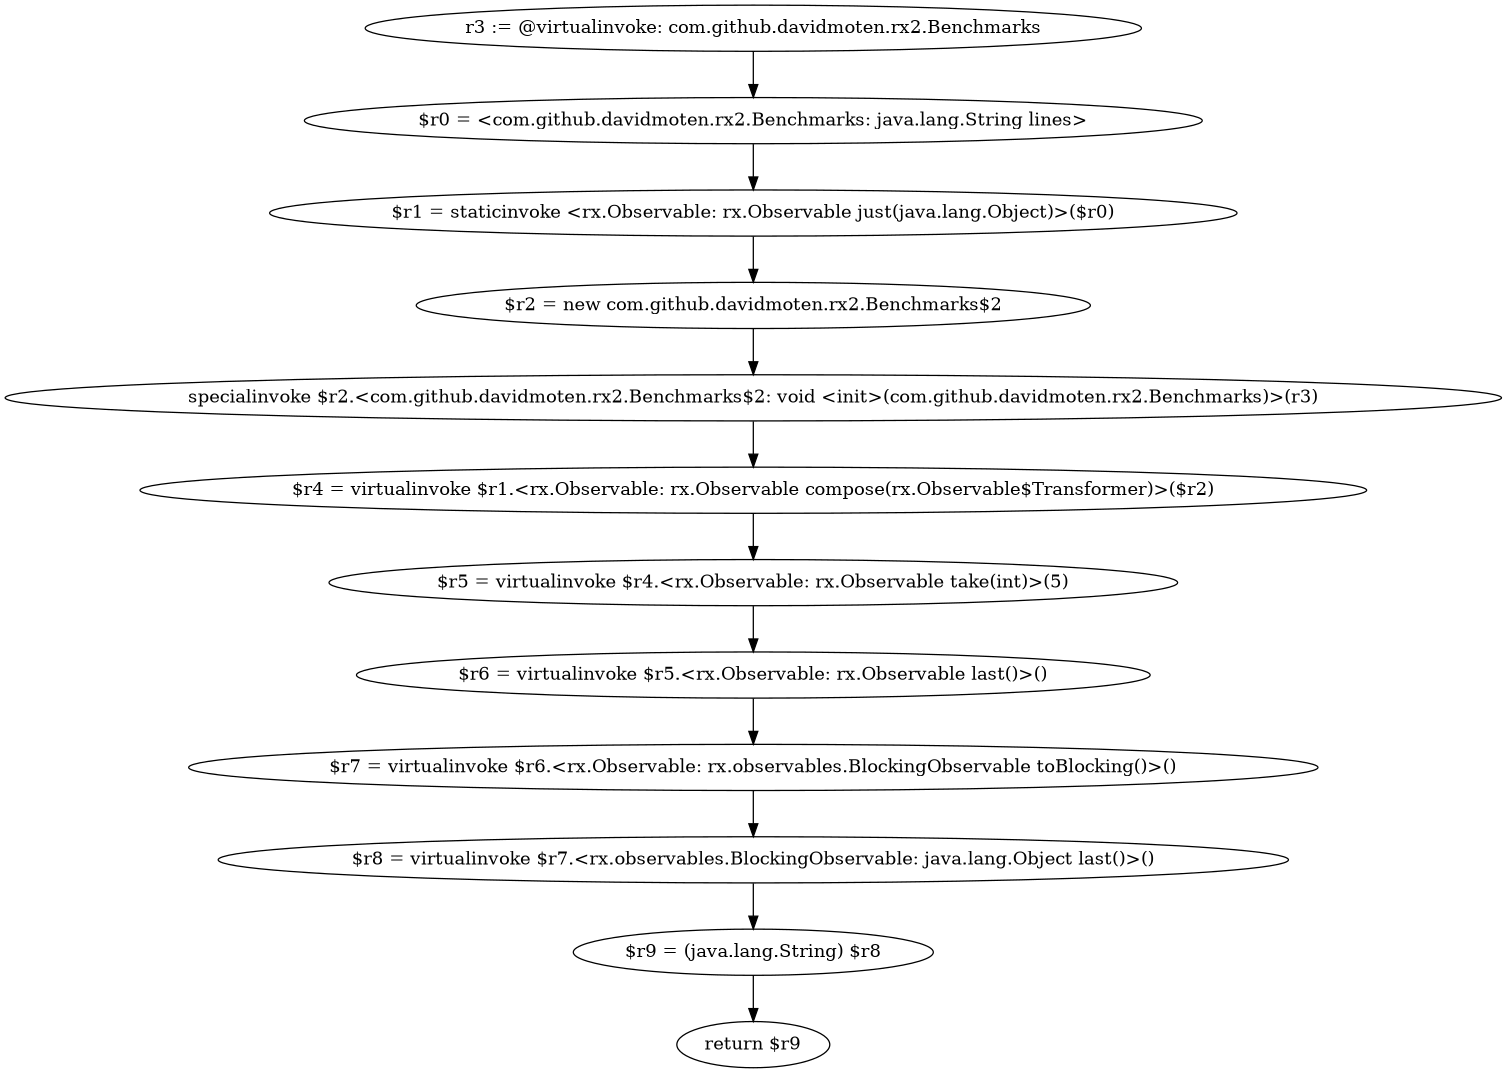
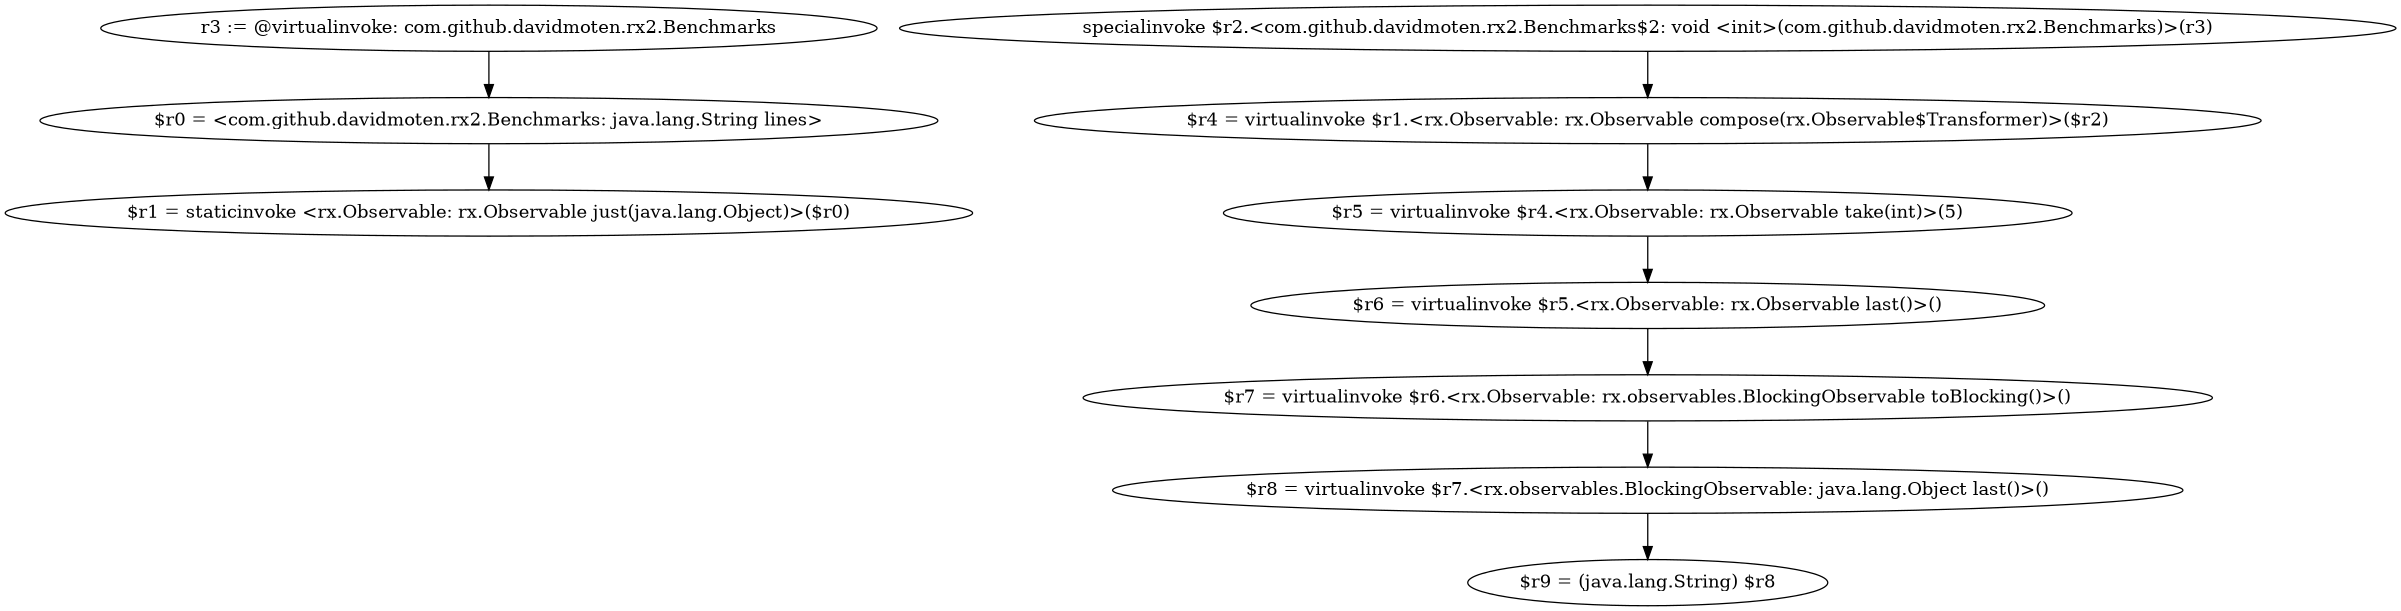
(753, 305) -> none
(753, 1045) -> none
